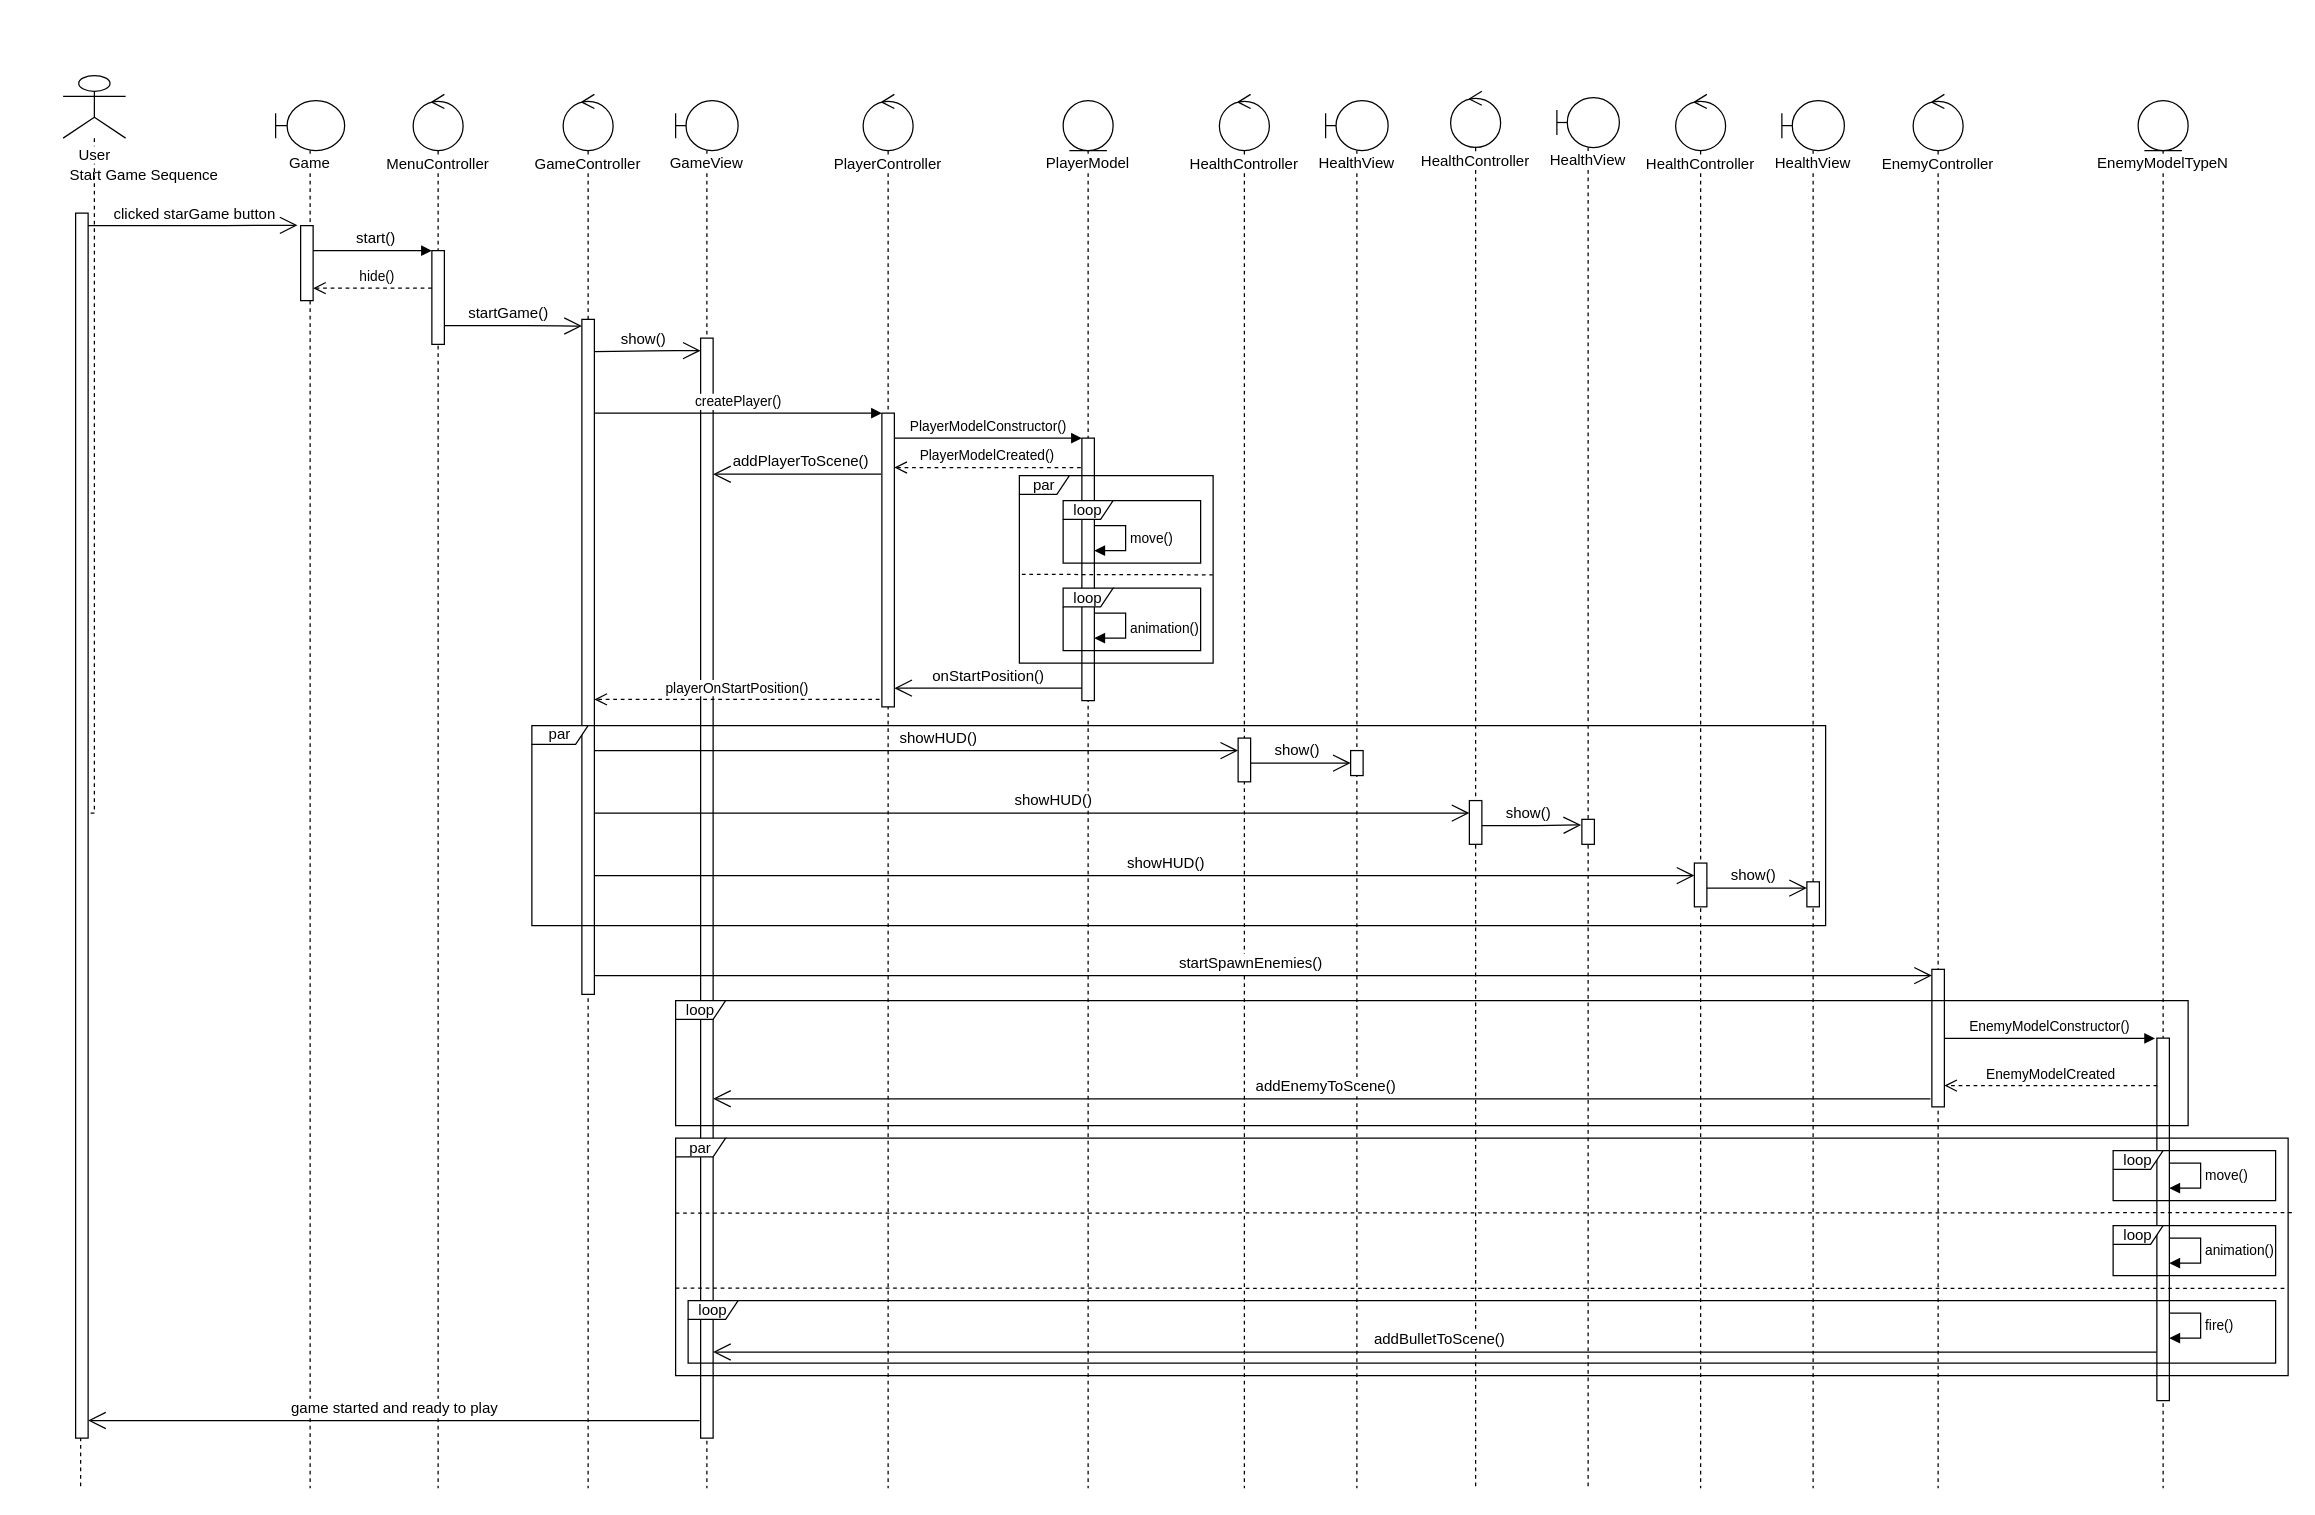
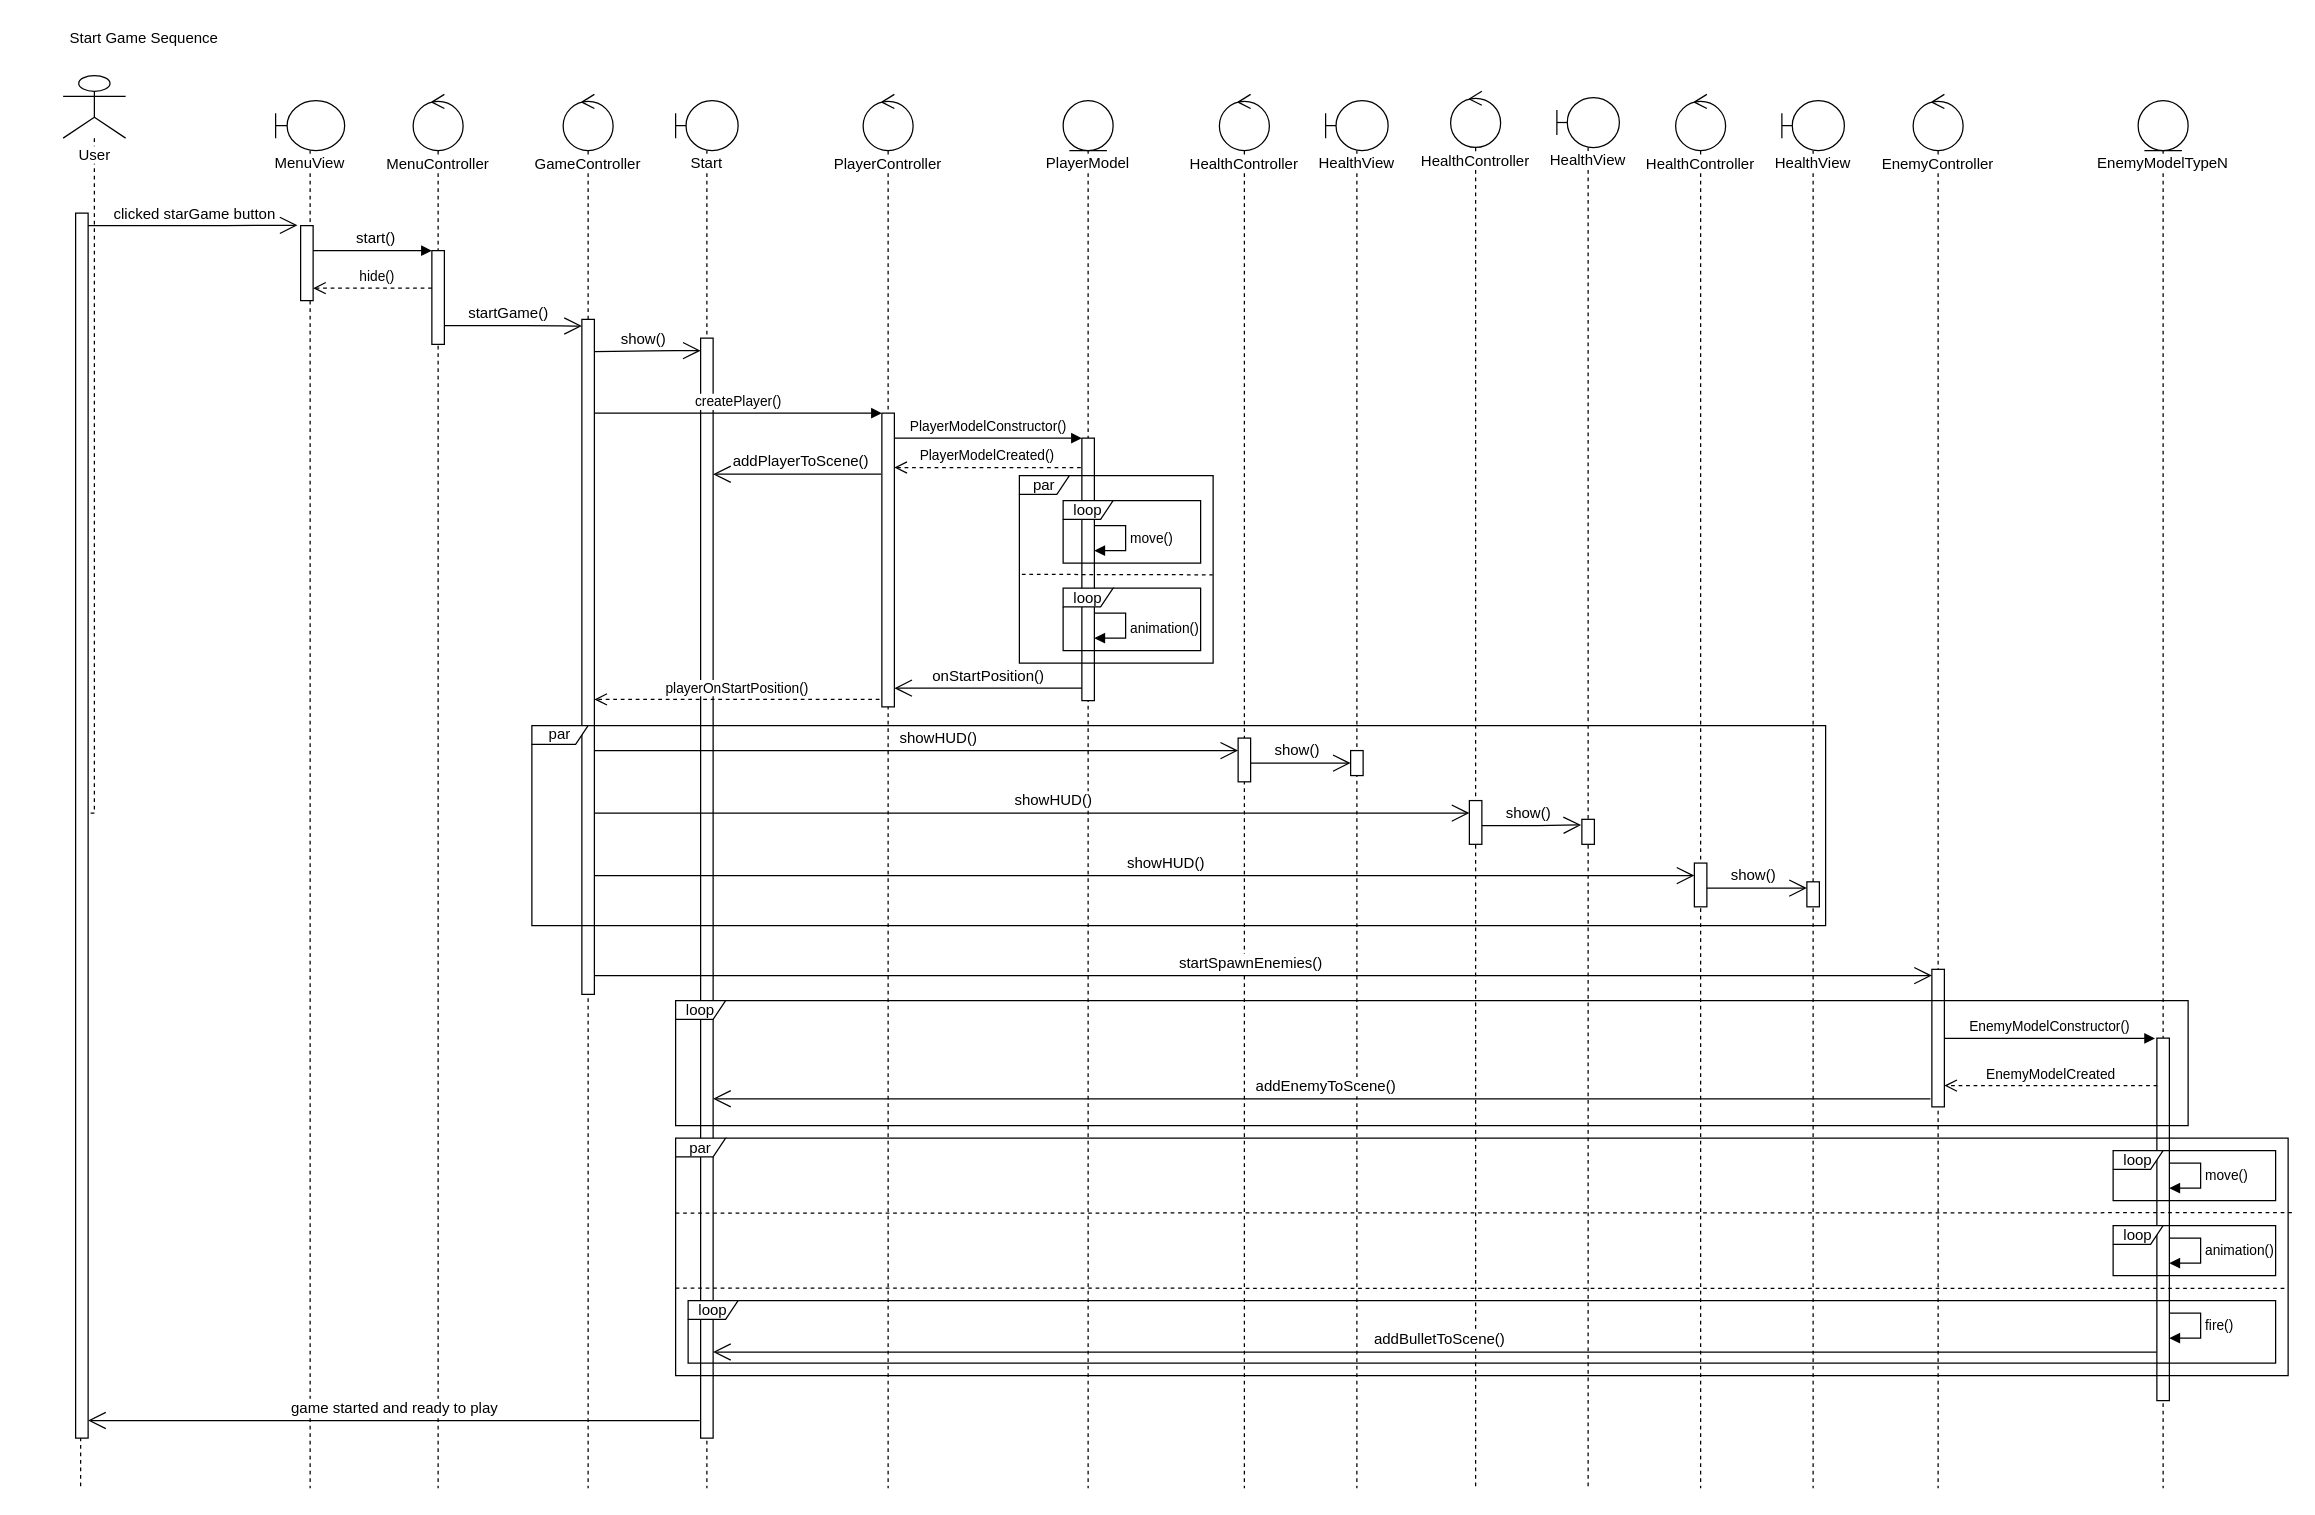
(310, 163) -> (310, 163)
(707, 172) -> (707, 163)
(144, 176) -> (144, 38)
